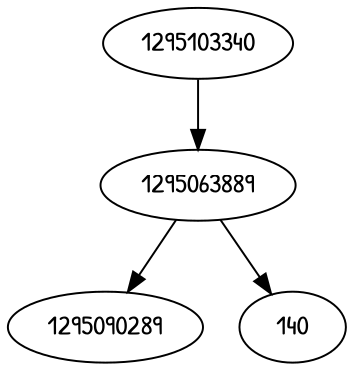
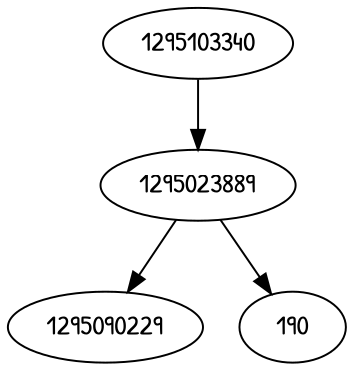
(198, 185) -> (198, 185)
(105, 327) -> (105, 327)
(293, 327) -> (293, 327)
